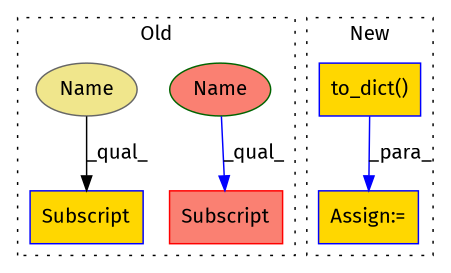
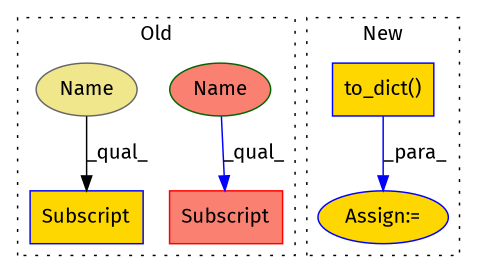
(368, 217) -> (383, 217)
